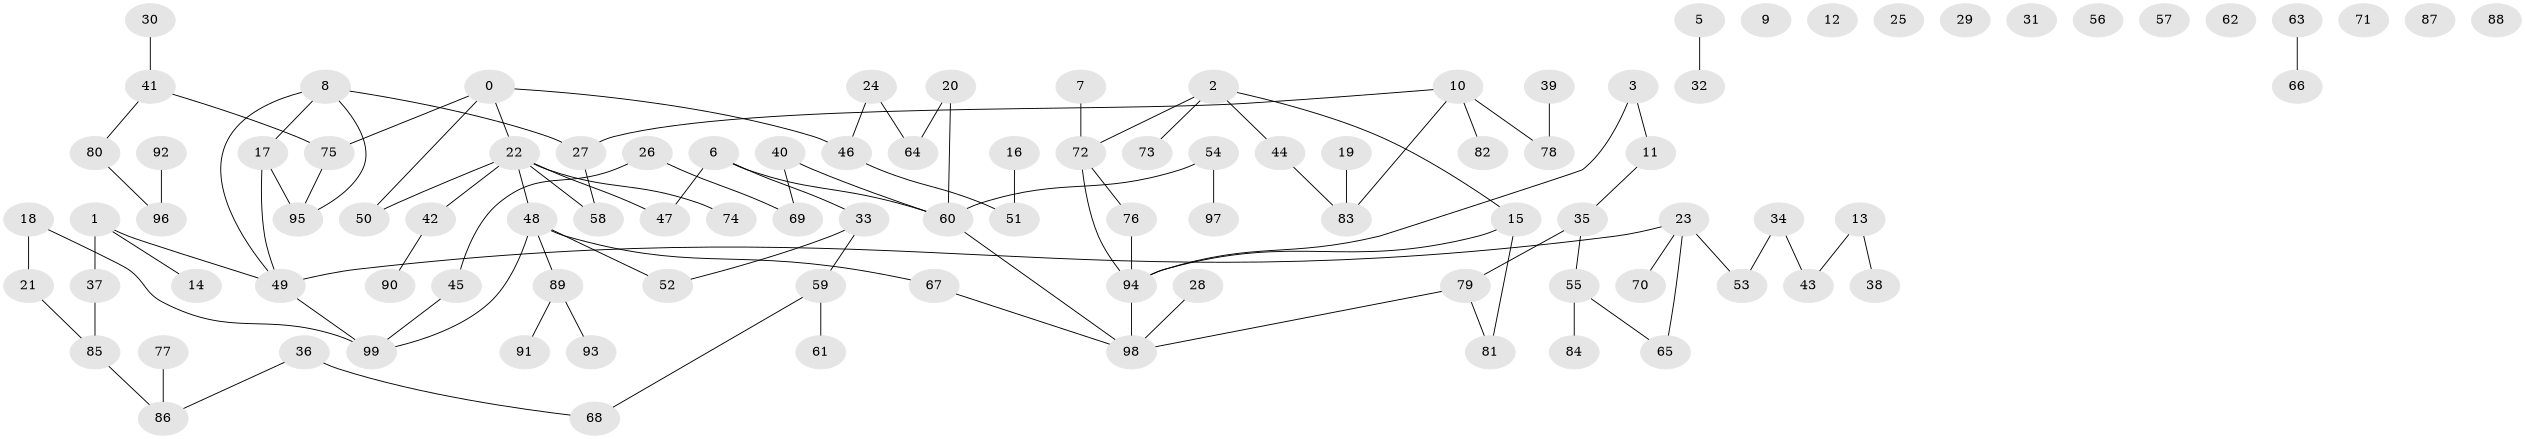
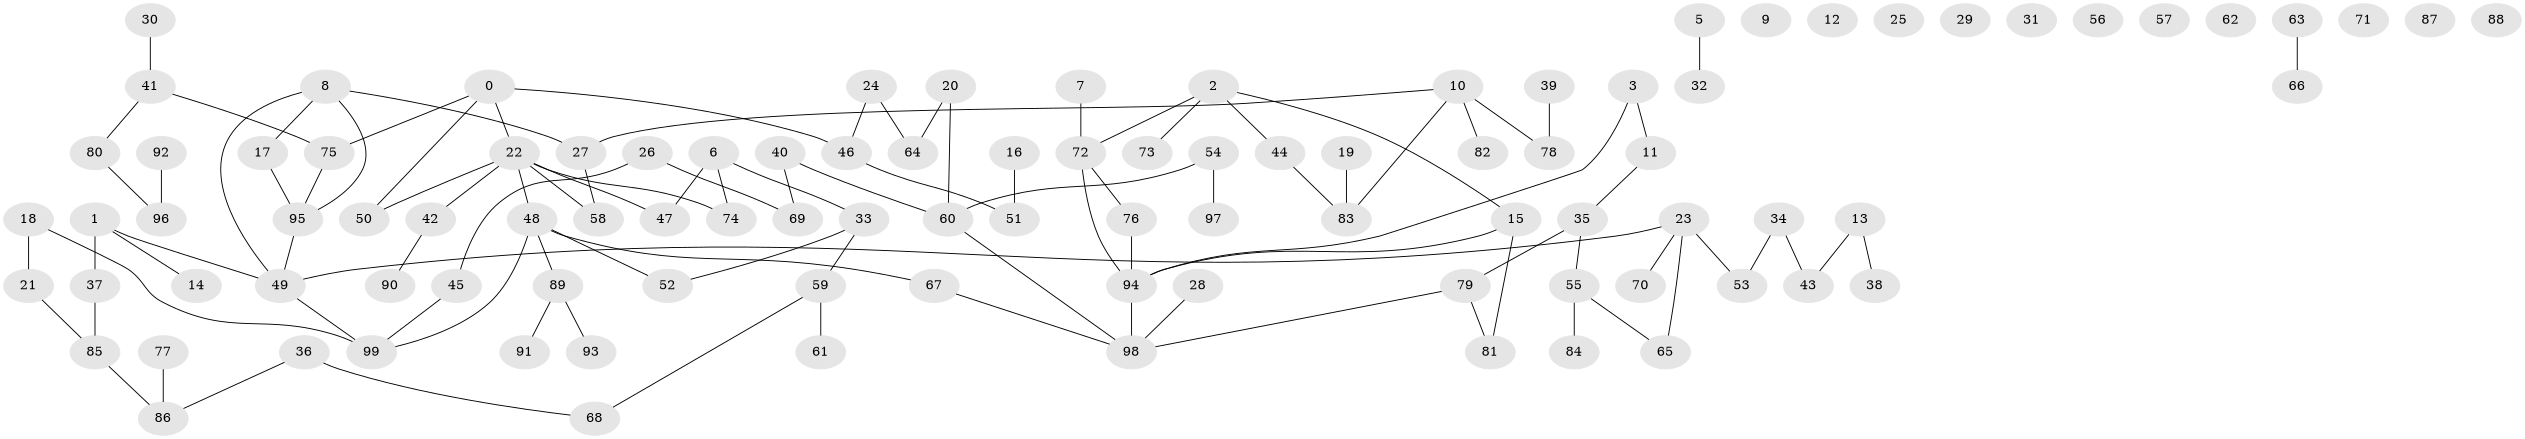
(829, 189) -> (721, 180)
(263, 220) -> (289, 253)
